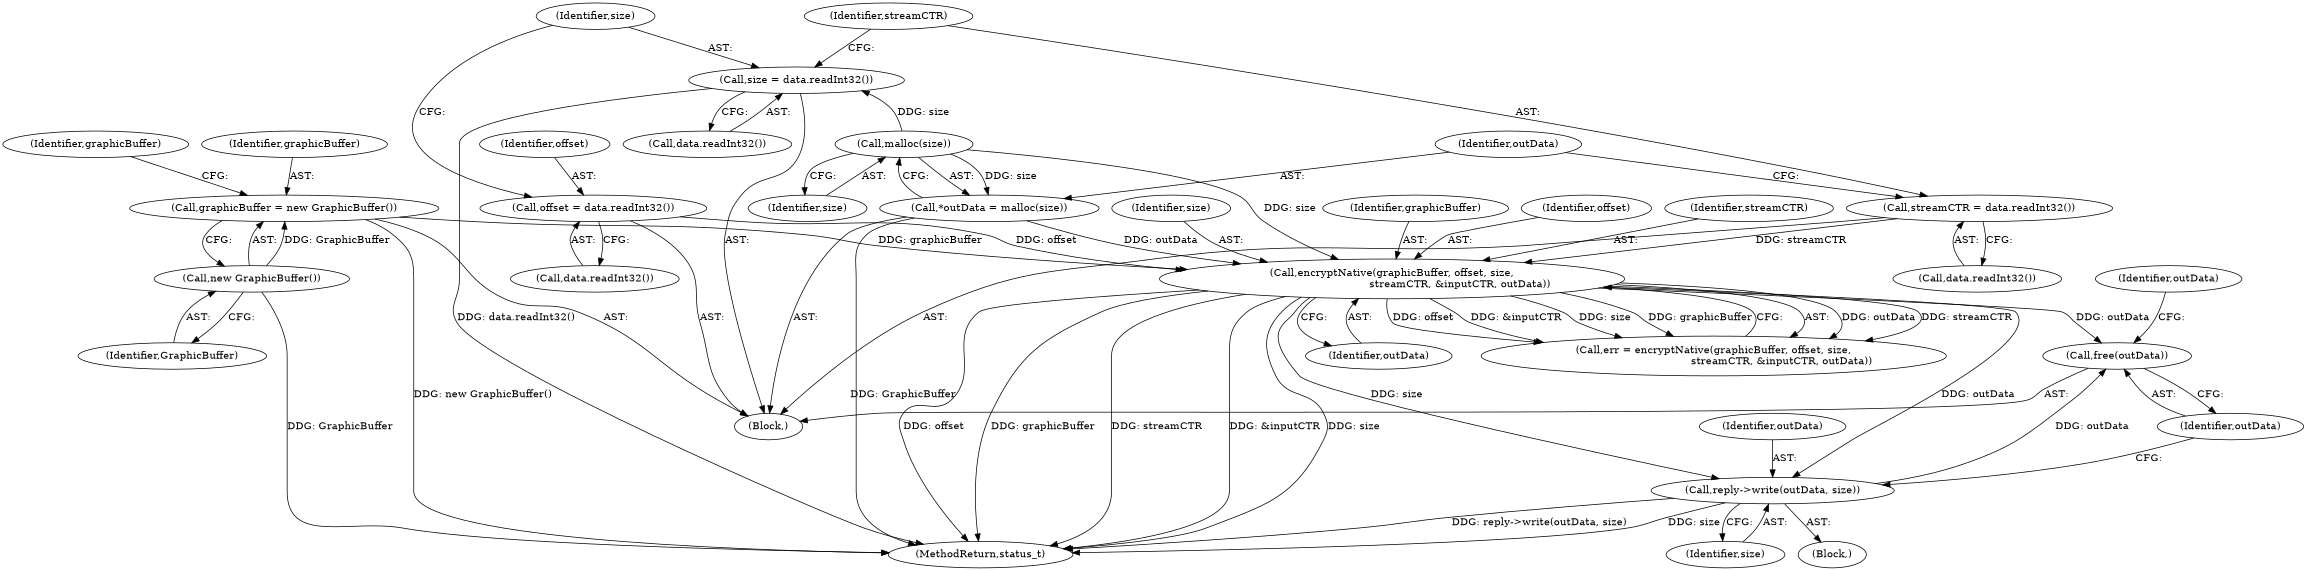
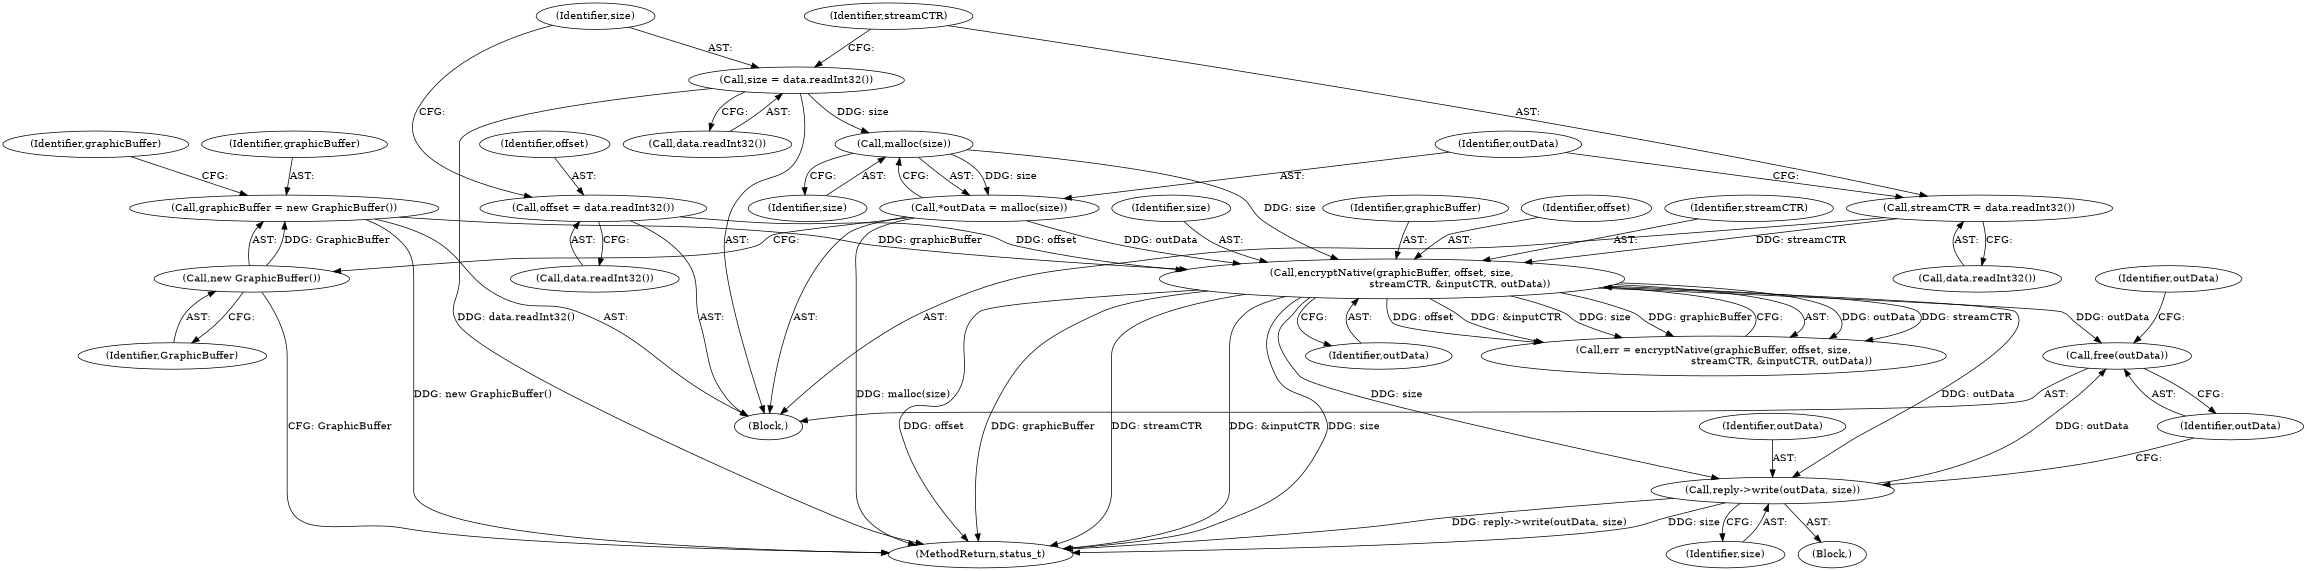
(890, 108) -> (833, 115)
(203, 240) -> (628, 258)
(903, 395) -> (903, 395)
(340, 427) -> (340, 427)
